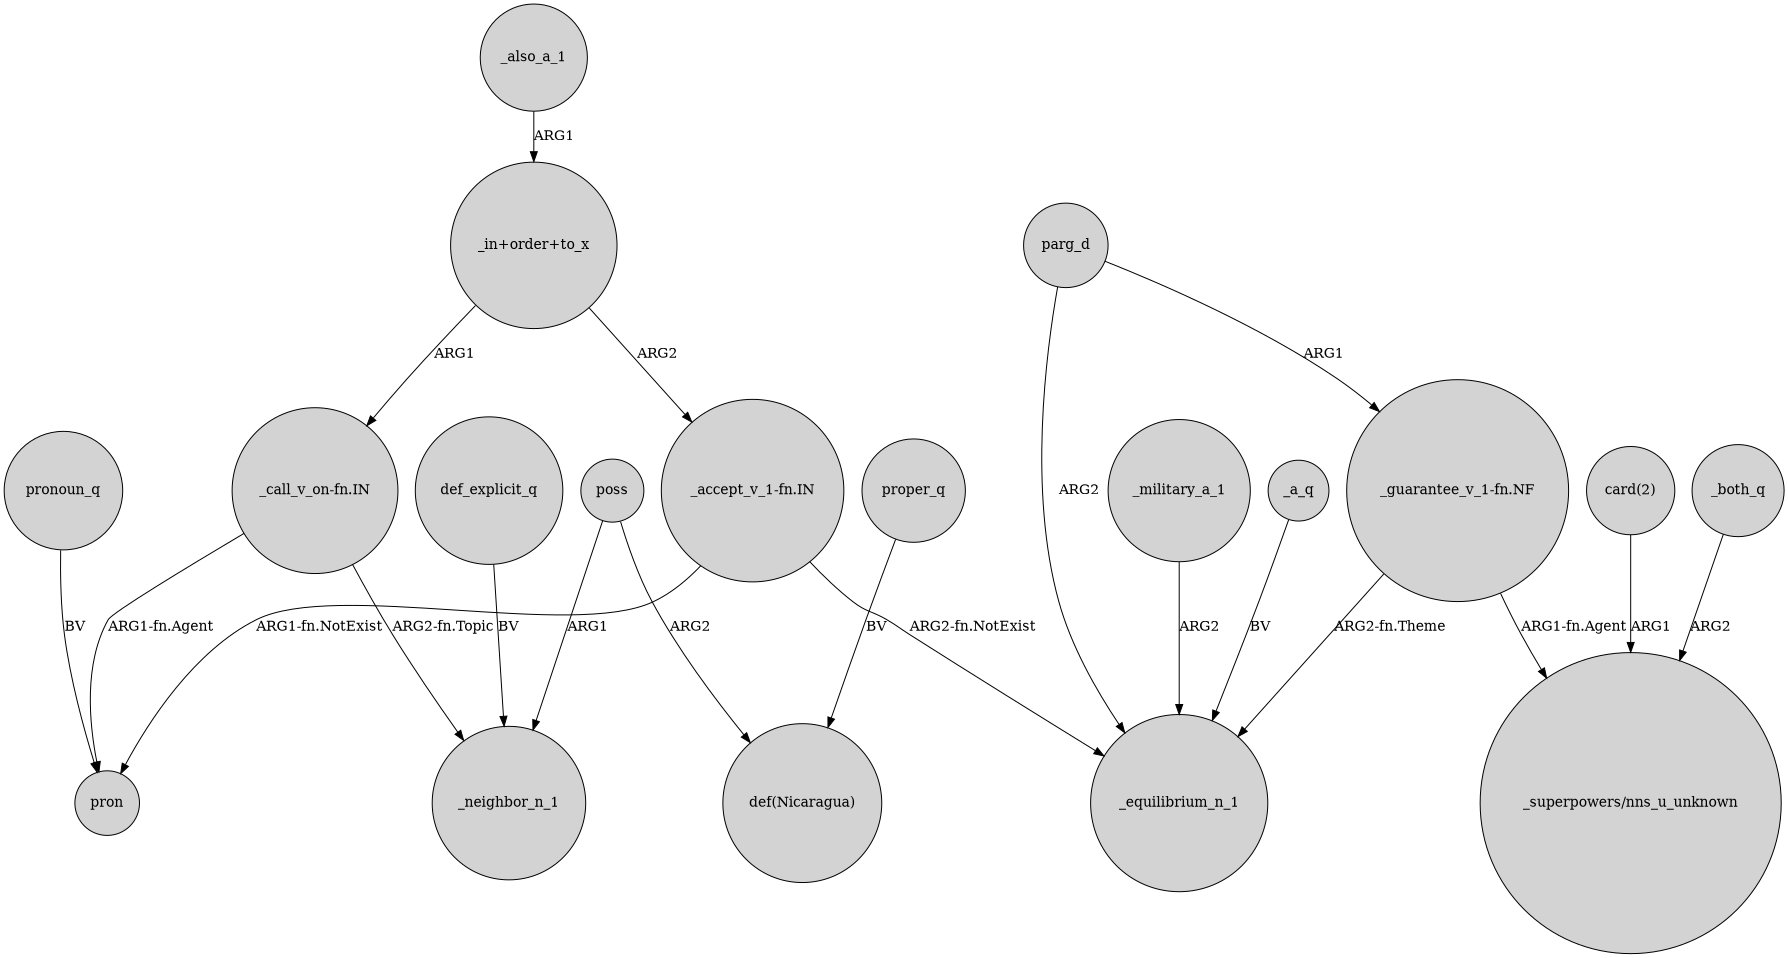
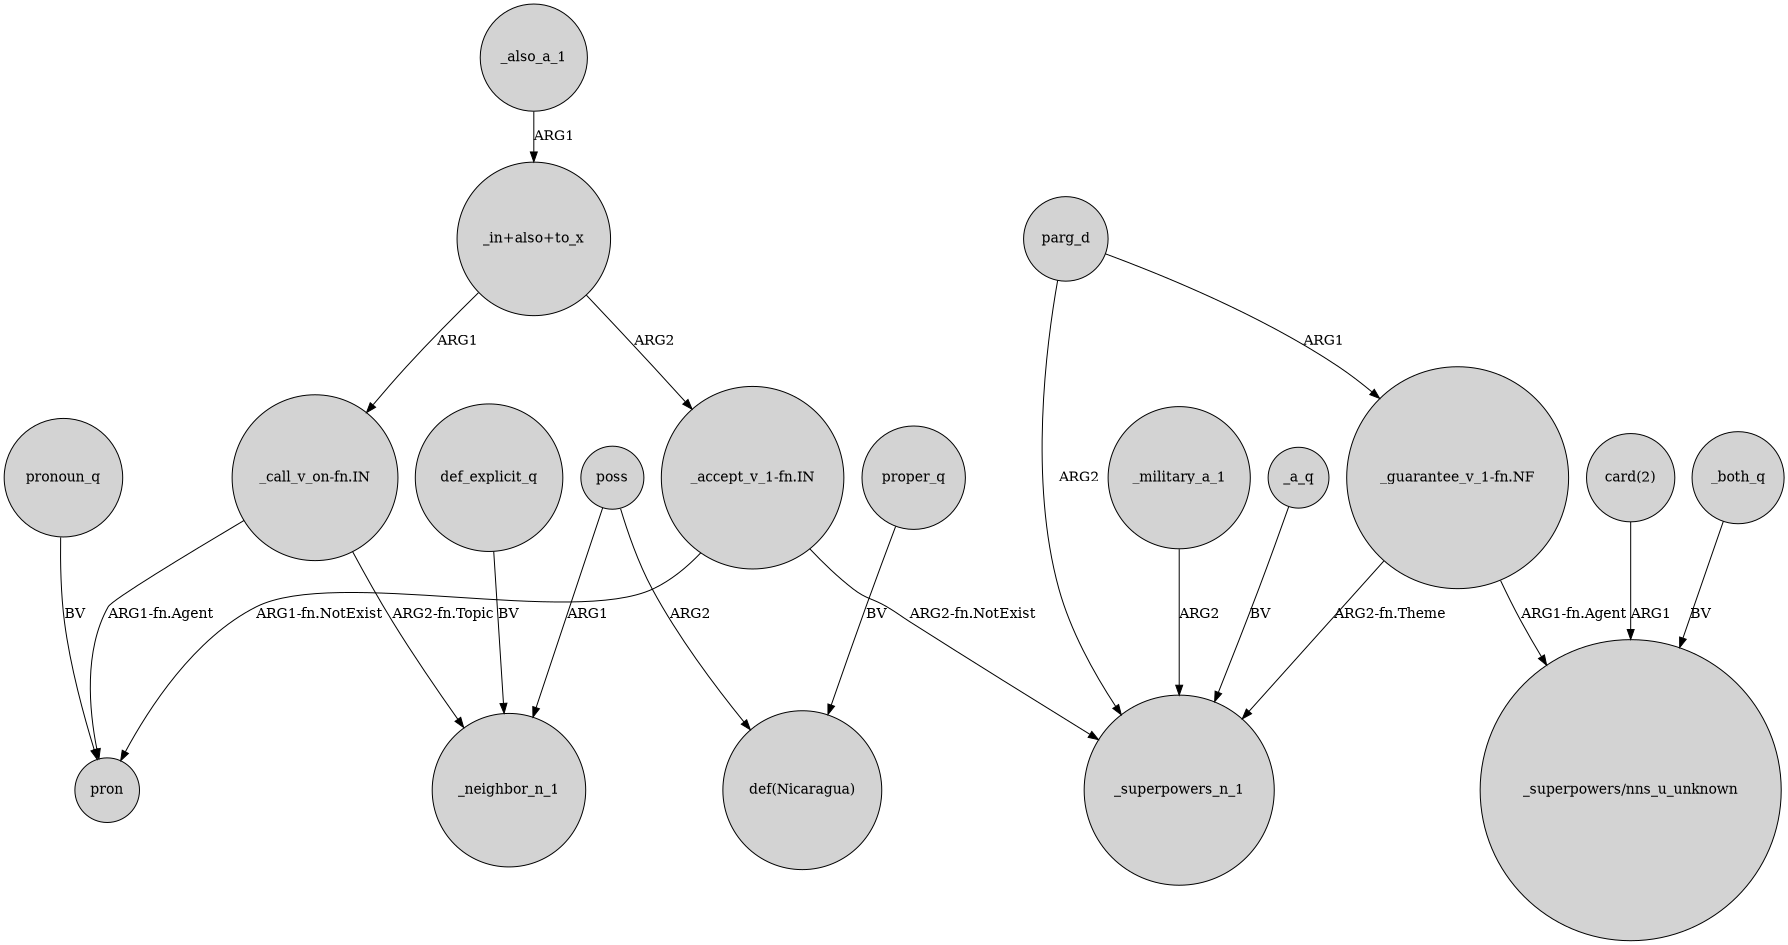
(534, 245) -> (534, 239)
(1711, 627) -> (1701, 614)
(1179, 803) -> (1179, 790)
